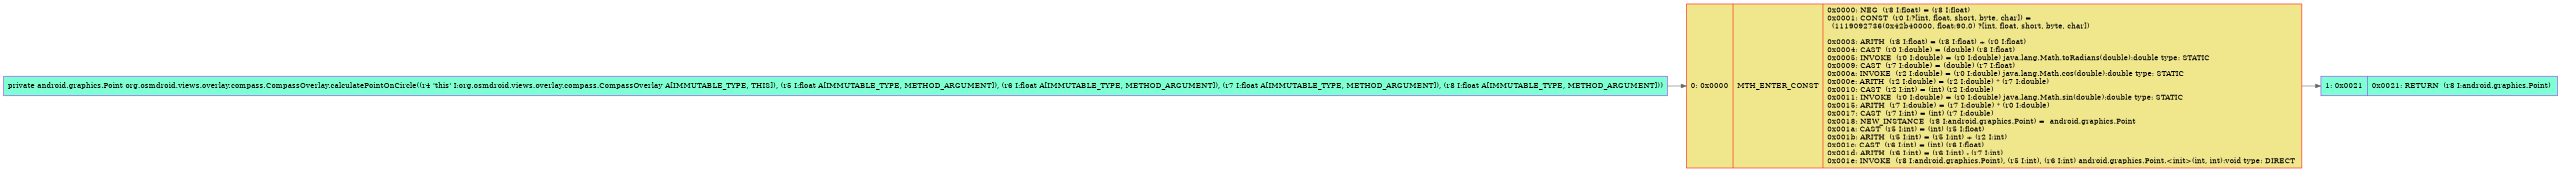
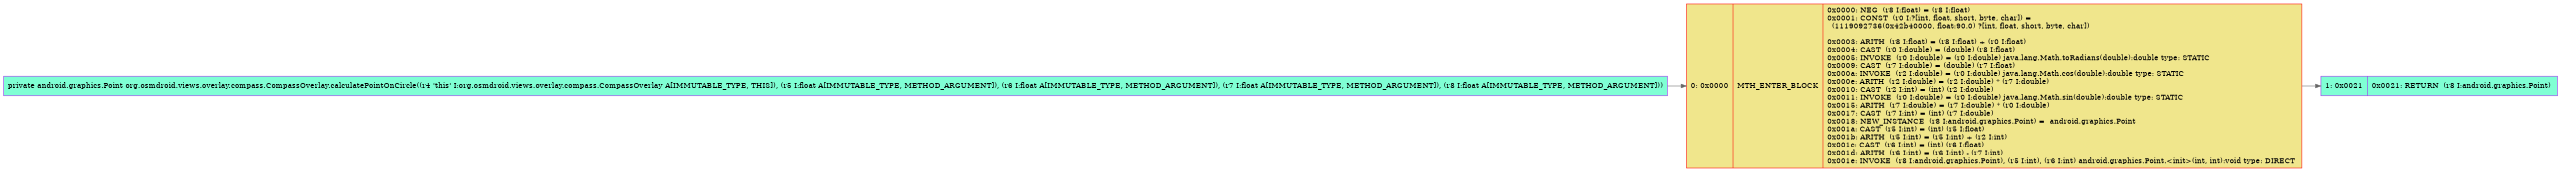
(1778, 86) -> (1778, 86)
